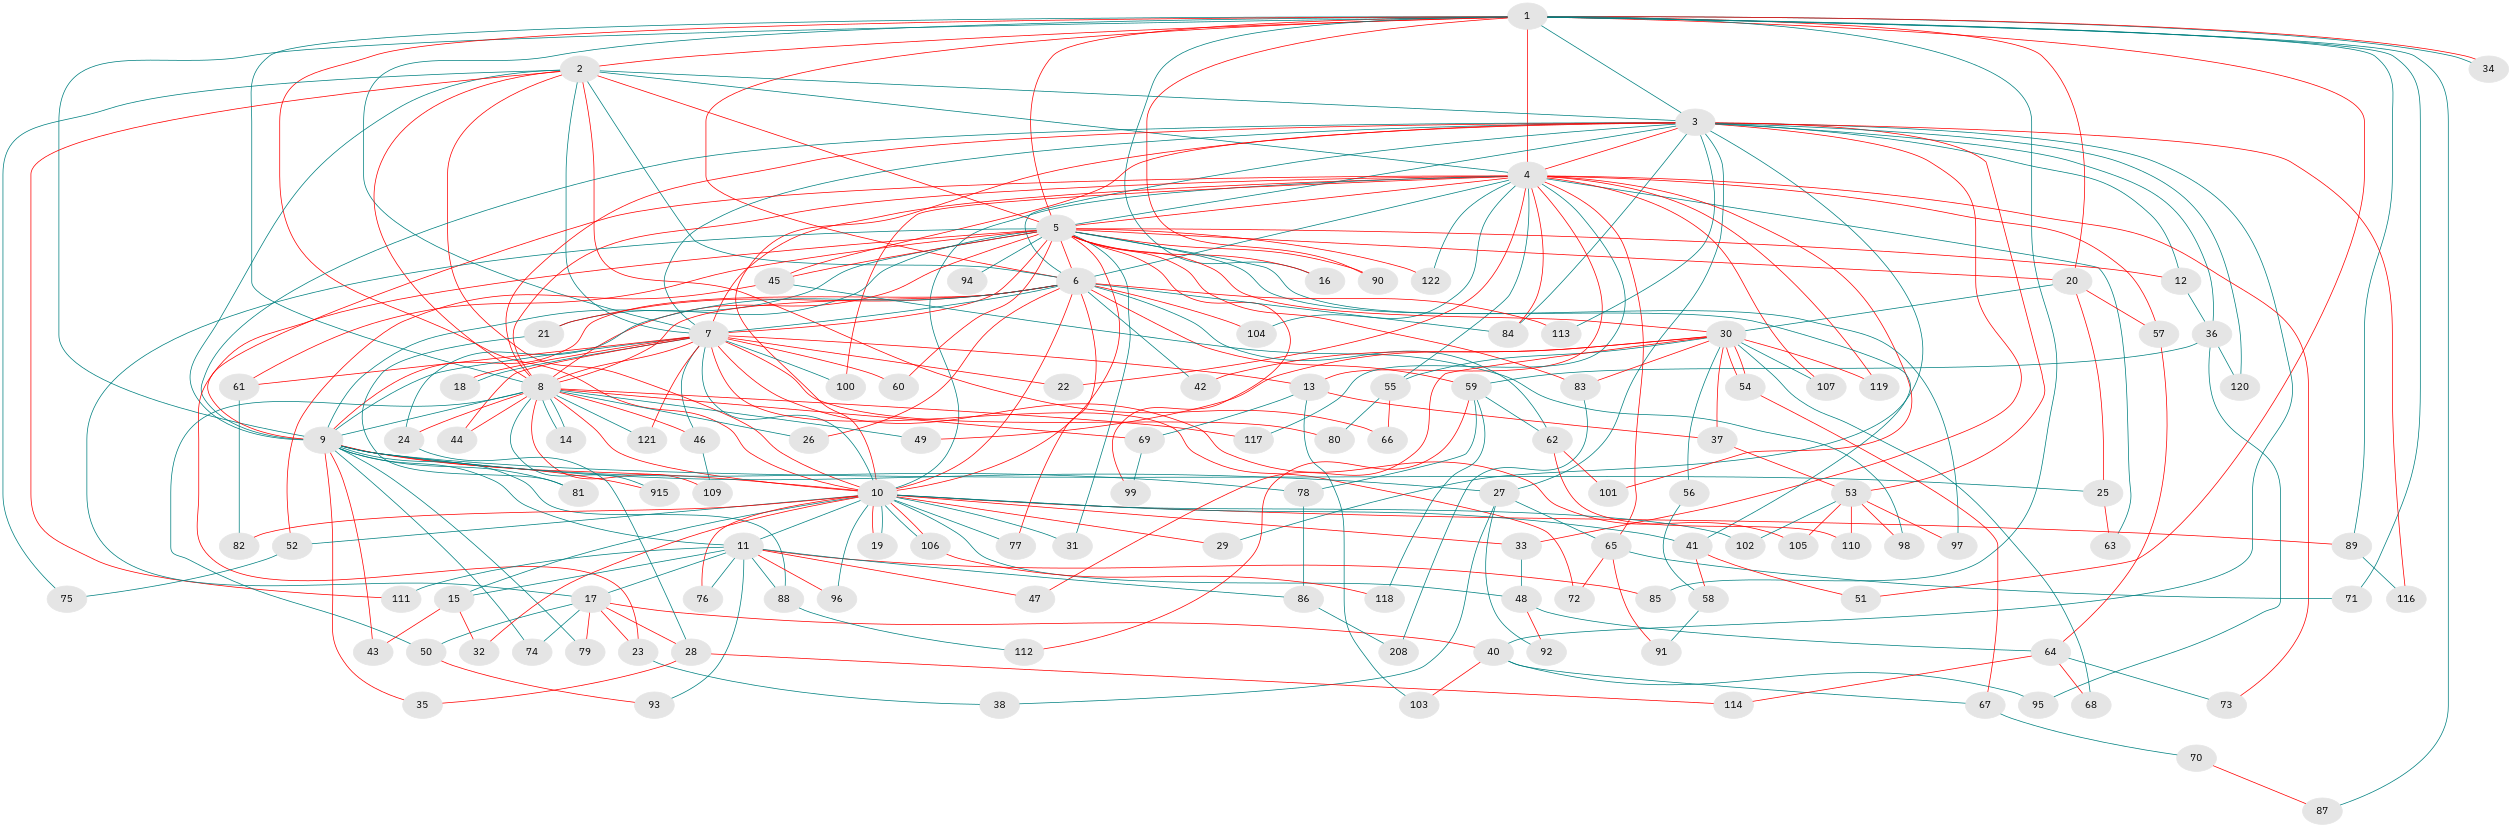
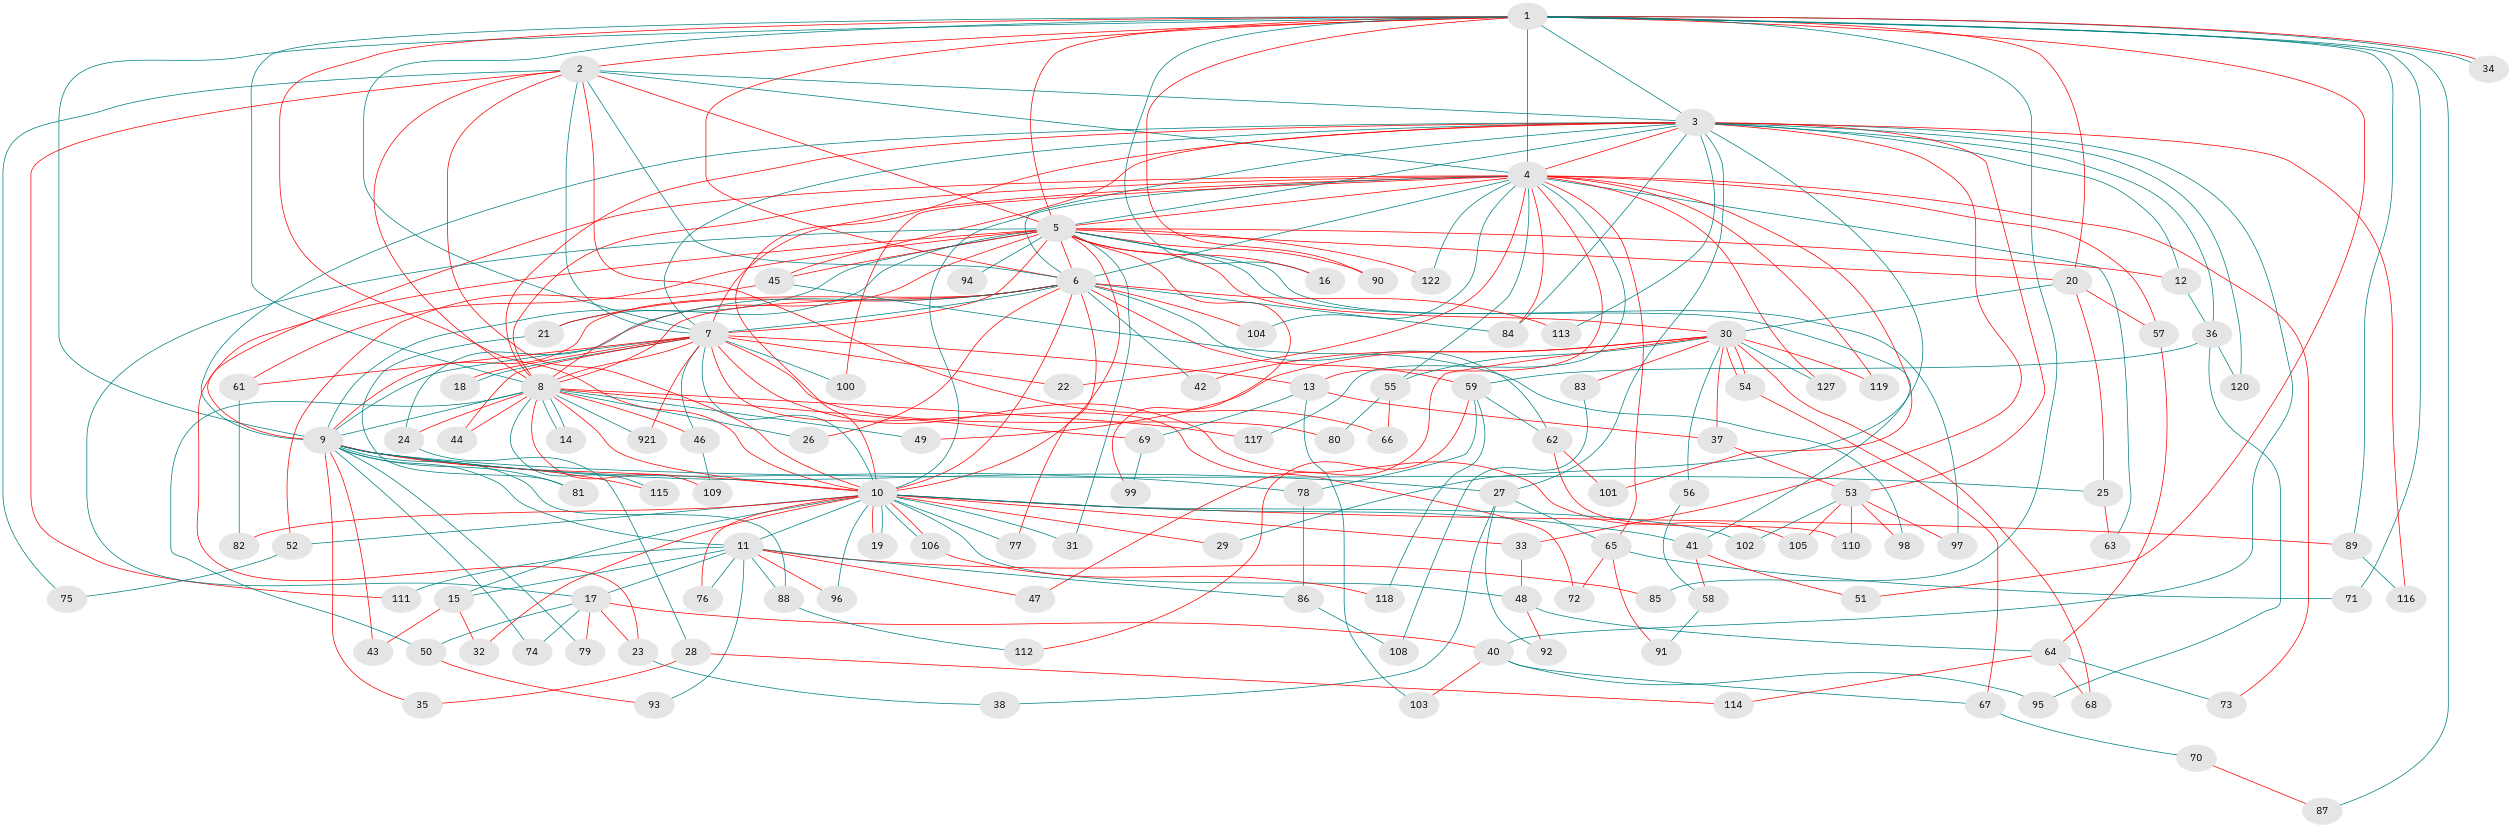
(290, 201) -> none
(1287, 314) -> none
(899, 387) -> none
(1826, 387) -> (1826, 387)
(647, 440) -> (647, 440)
(1962, 490) -> (1962, 490)
(660, 493) -> (660, 493)
(643, 627) -> none
(1399, 652) -> (1399, 652)
